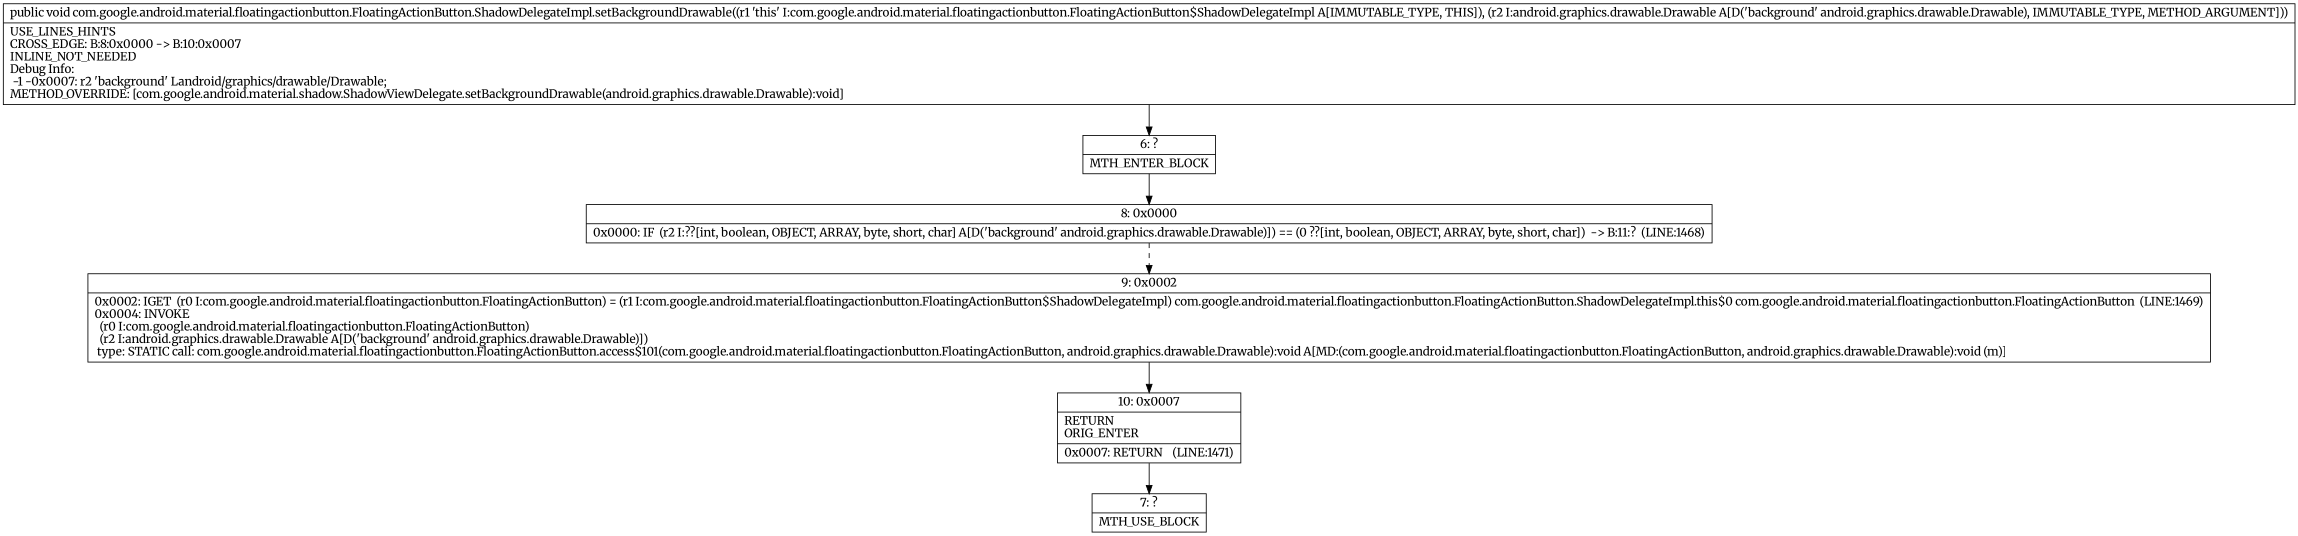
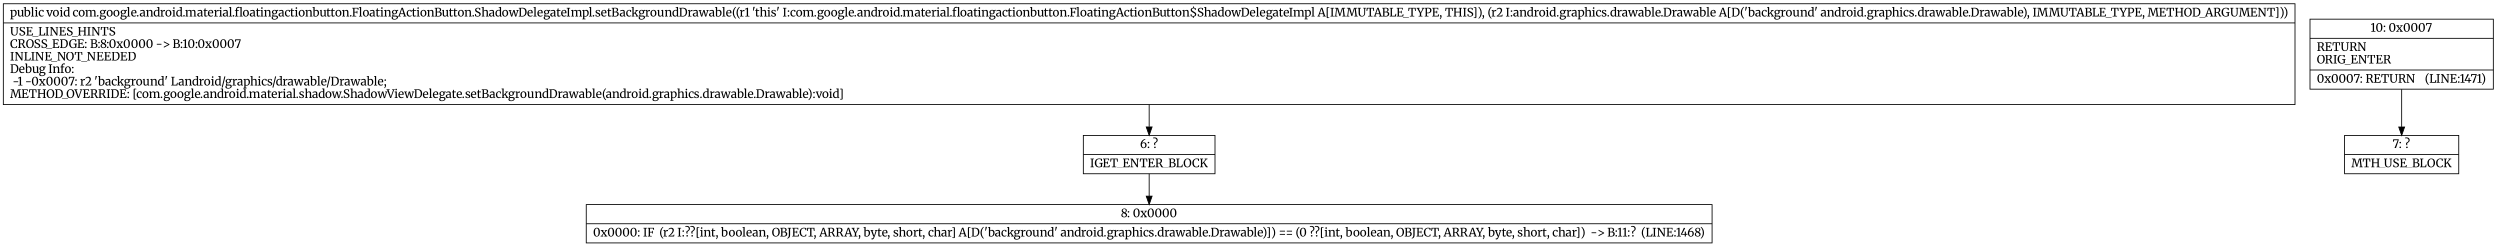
(1149, 164) -> (1149, 164)
(1149, 318) -> none
